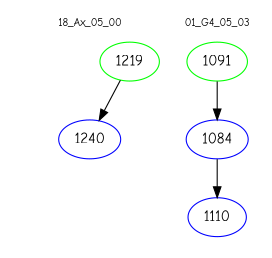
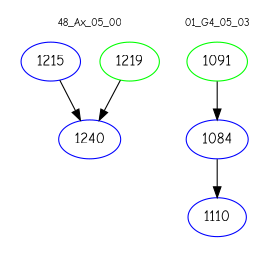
(90, 23) -> (90, 23)
none -> (51, 62)
